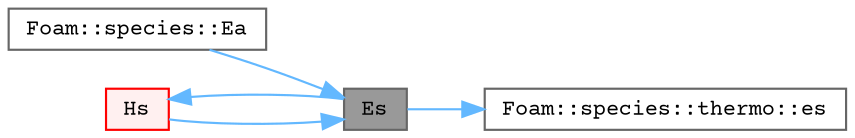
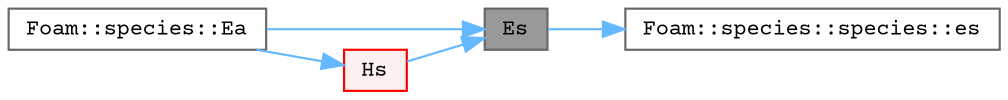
(267, 95) -> (289, 56)
(665, 109) -> (813, 29)
